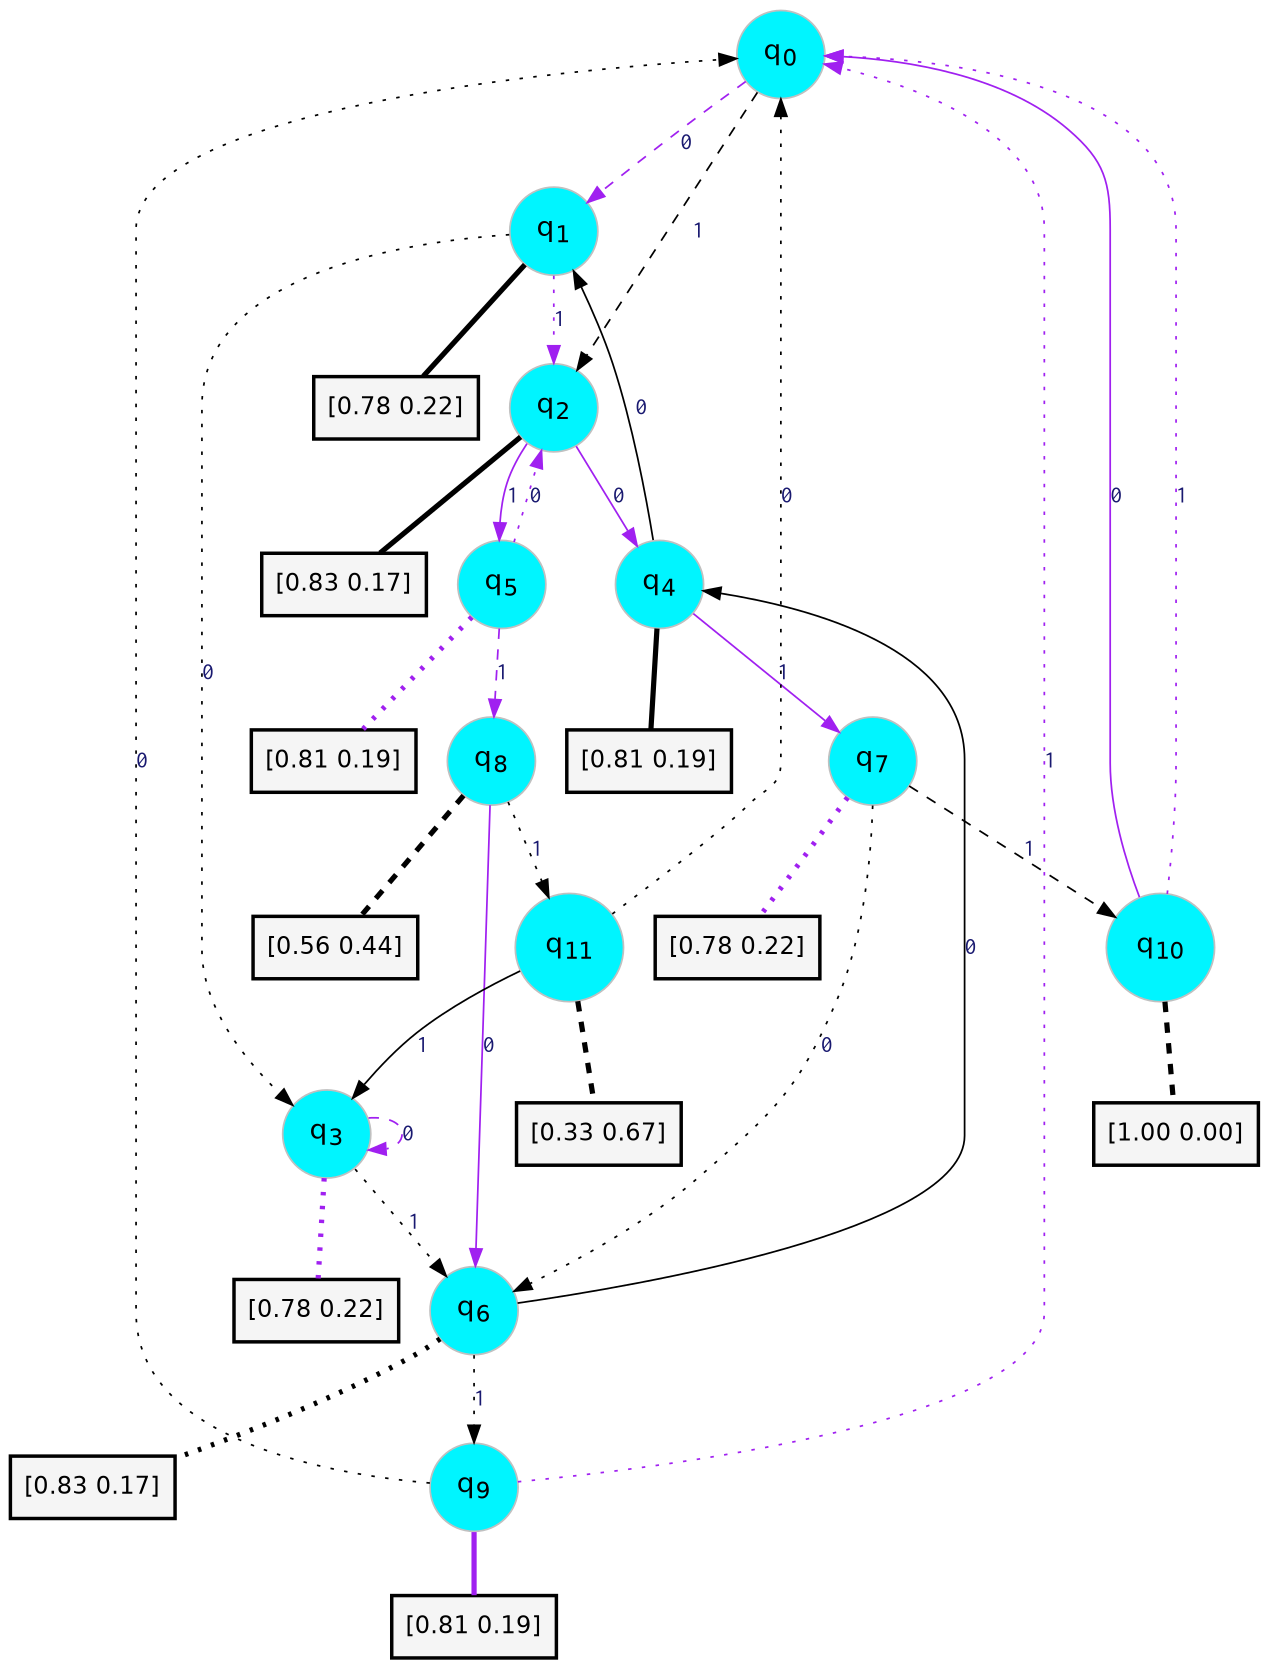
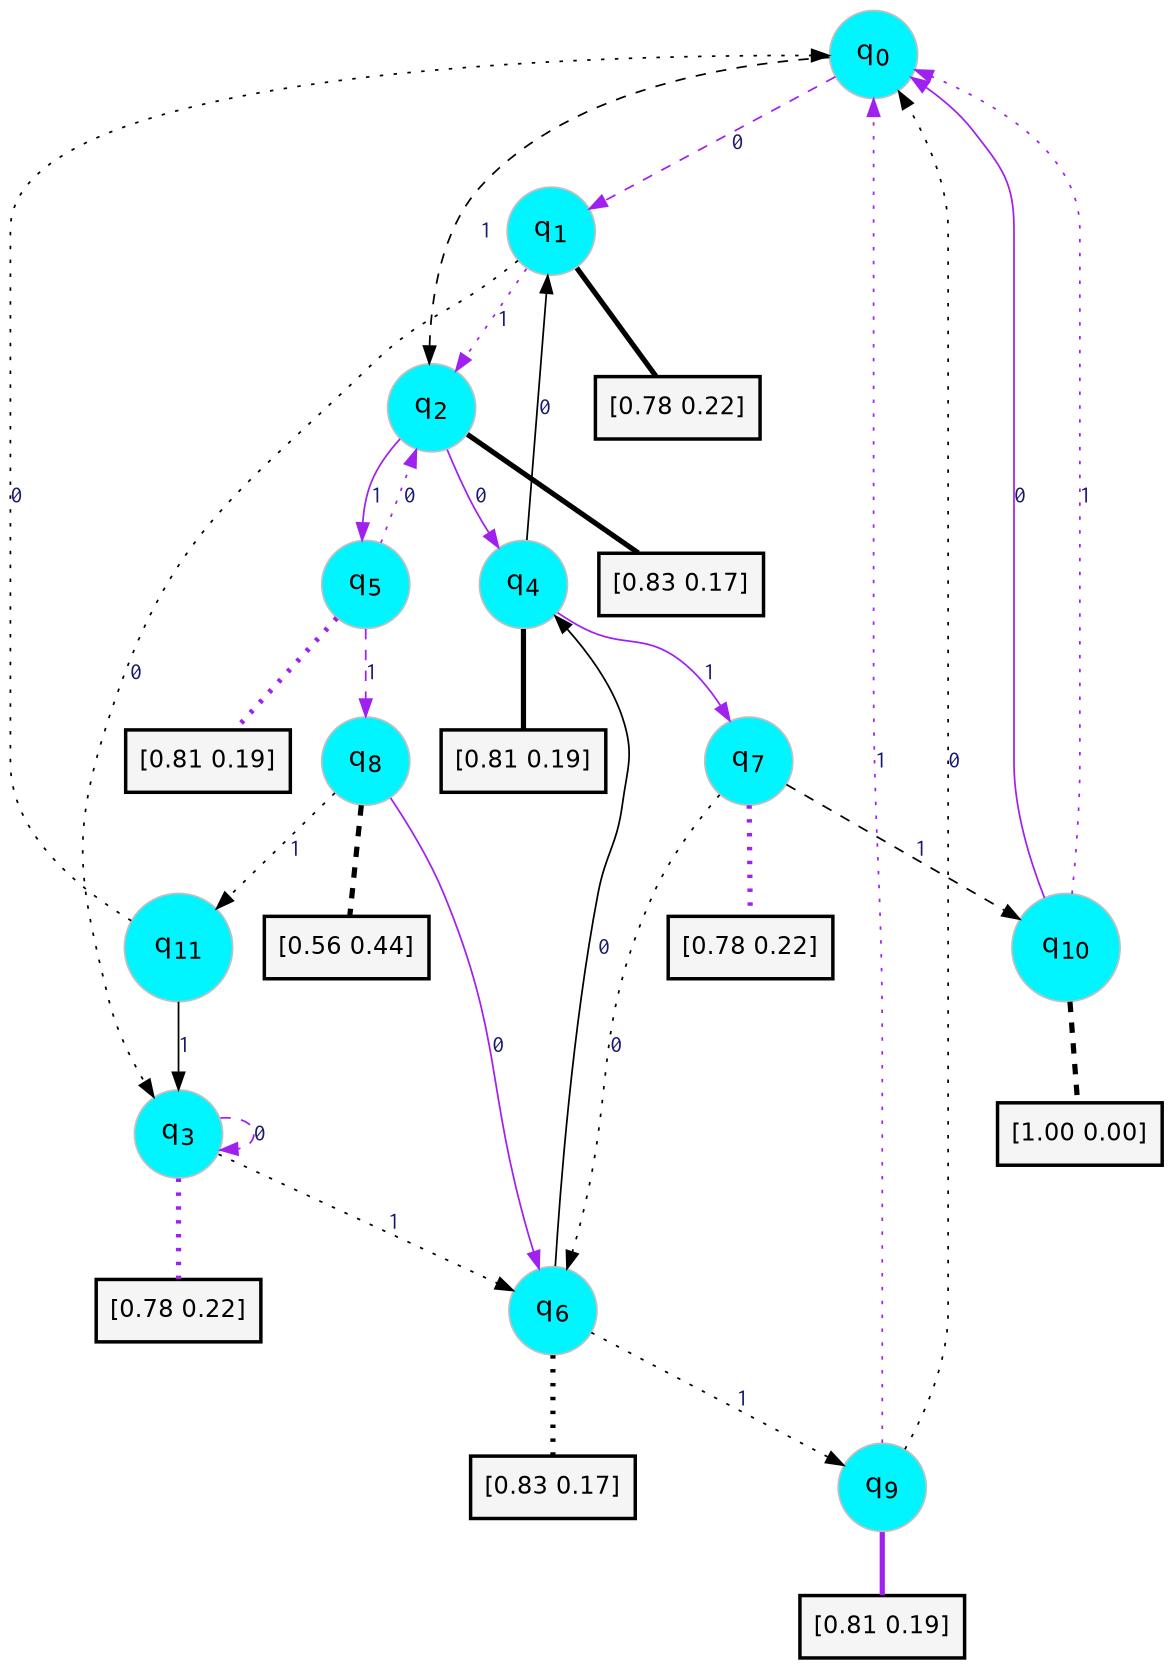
(599, 1134) -> none
